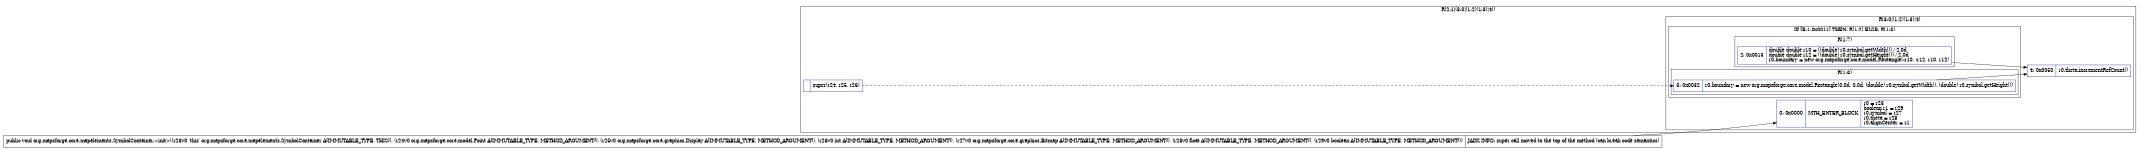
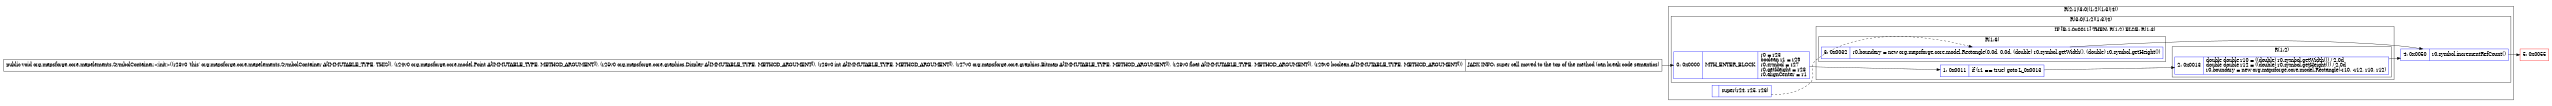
(1845, 40) -> (2282, 50)
none -> (2534, 55)
none -> (1992, 71)
(2093, 71) -> (2469, 55)
(1880, 118) -> (1783, 70)
